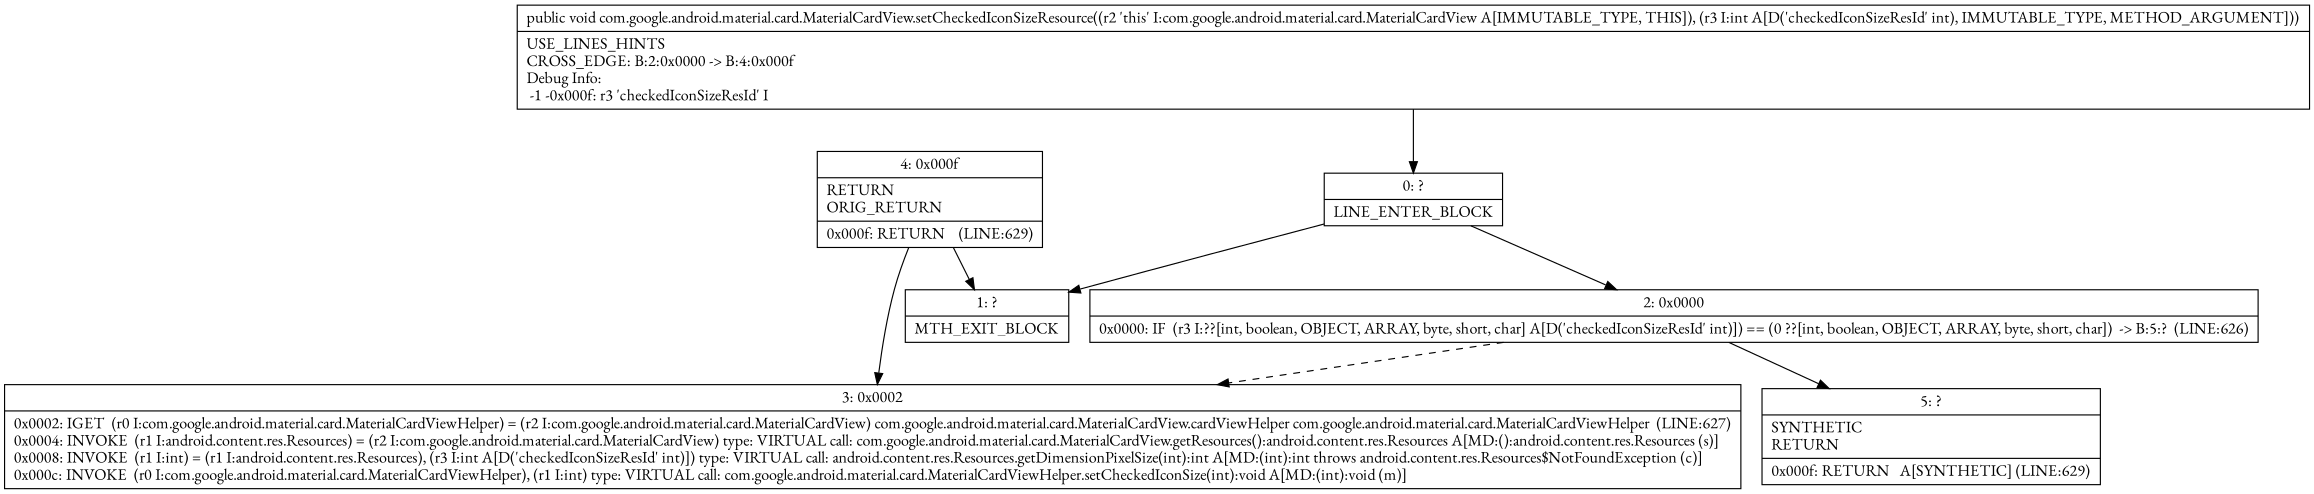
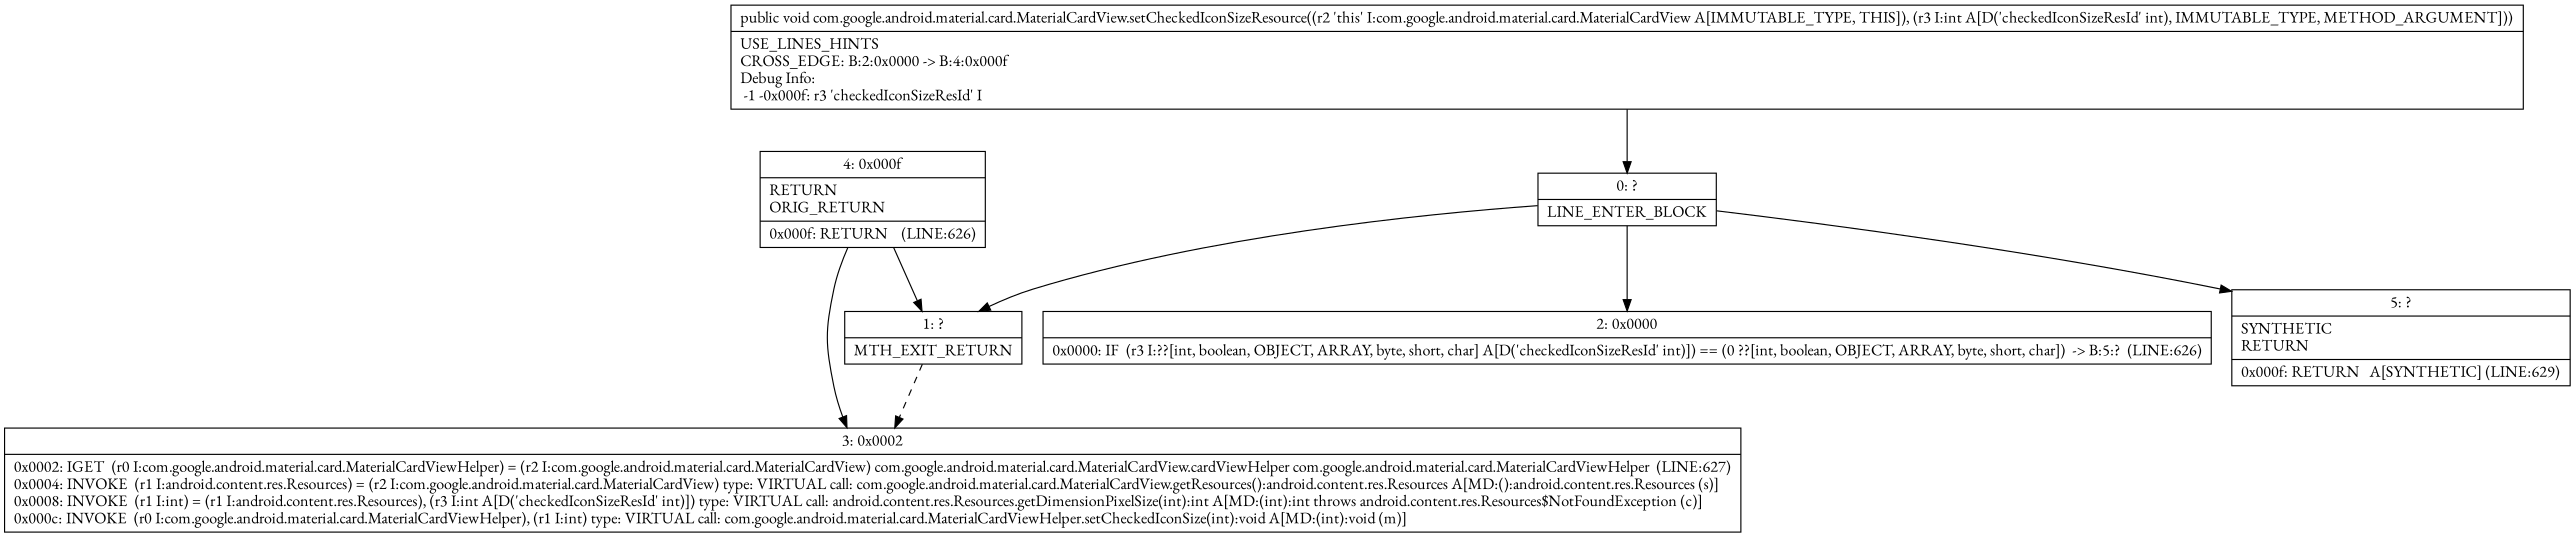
(930, 234) -> (873, 234)
(987, 329) -> (933, 350)
(1366, 363) -> (911, 391)
(1774, 363) -> (1969, 245)
